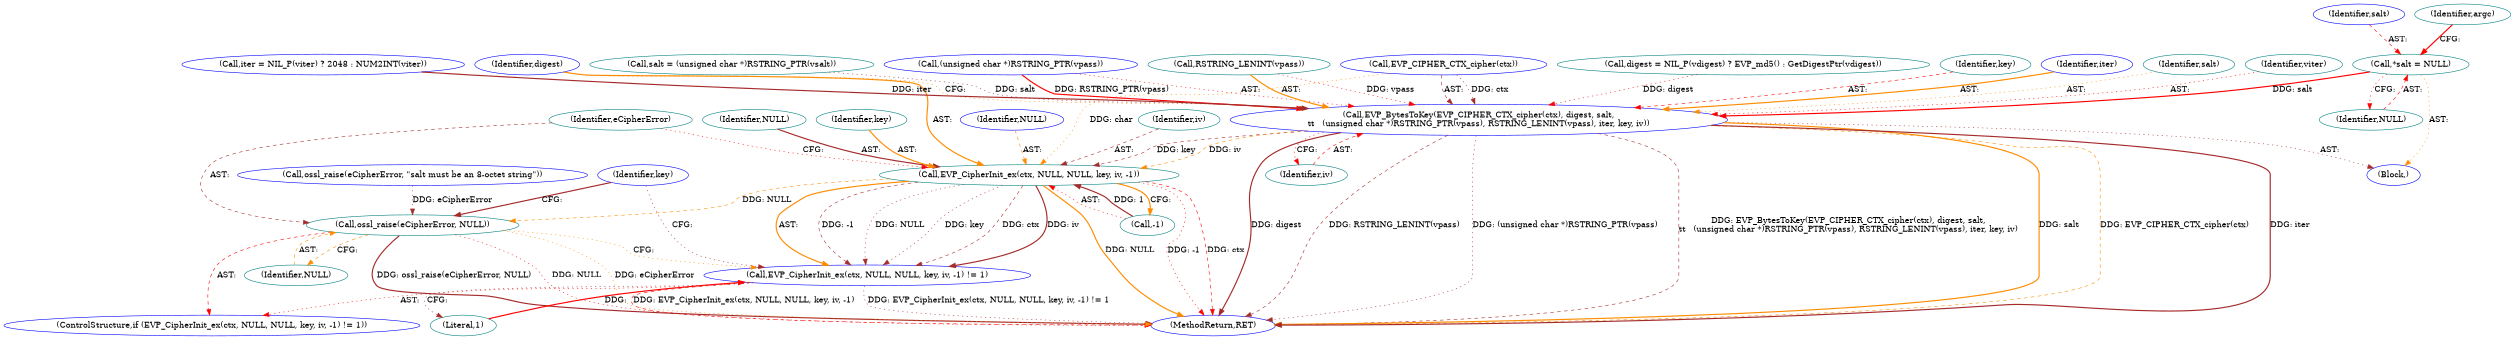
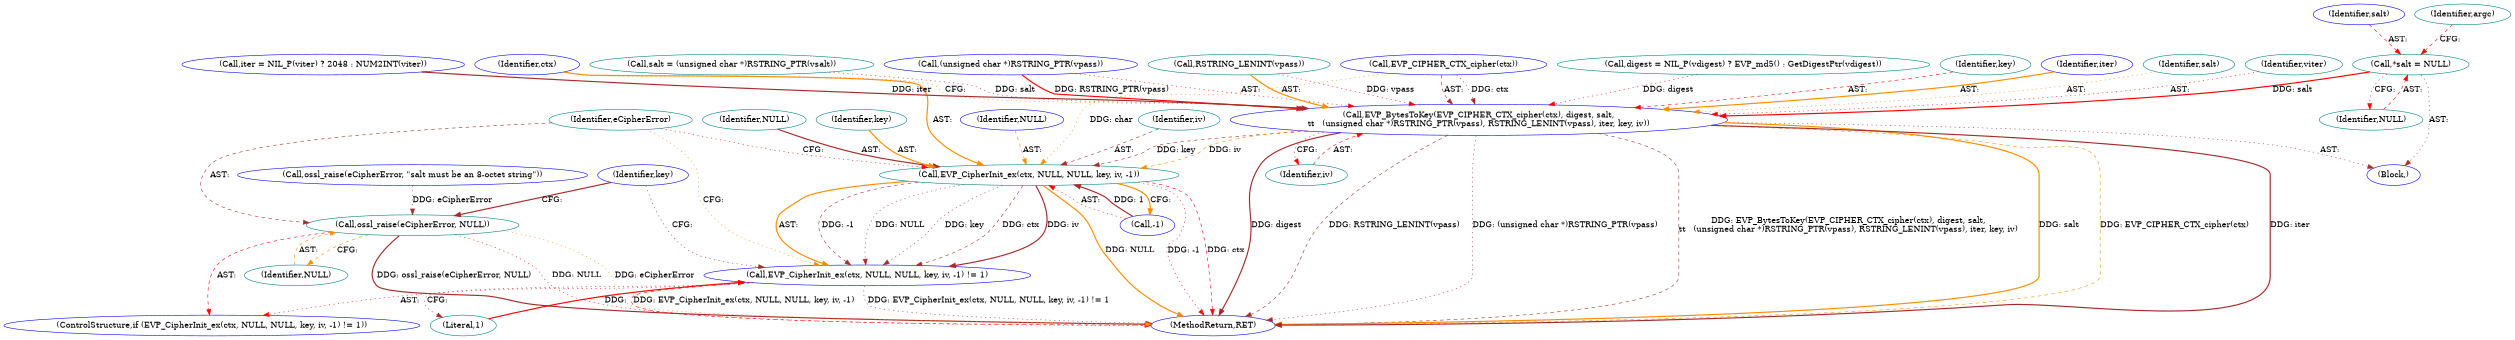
(2439, 37) -> (2439, 37)
(527, 65) -> (527, 65)
(2429, 120) -> (2429, 120)
(705, 209) -> none
(1147, 225) -> (1147, 225)
(627, 251) -> (711, 215)
